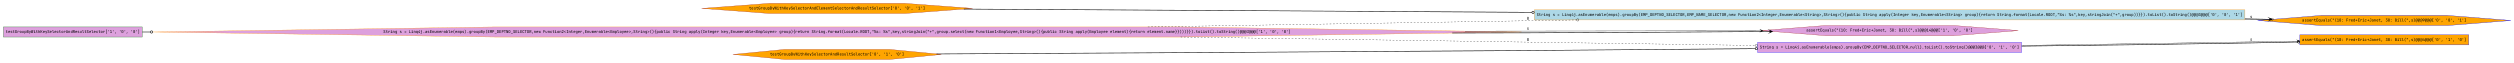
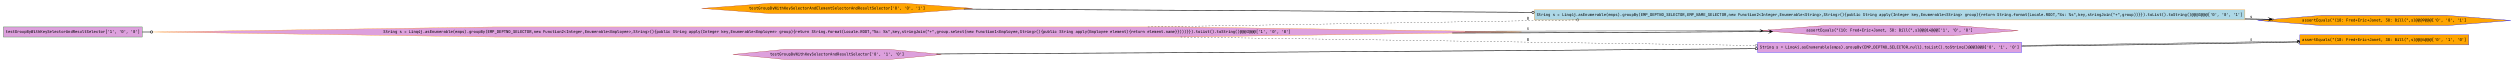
(837, 54) -> (837, 54)
